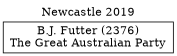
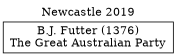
(88, 37) -> (88, 37)
